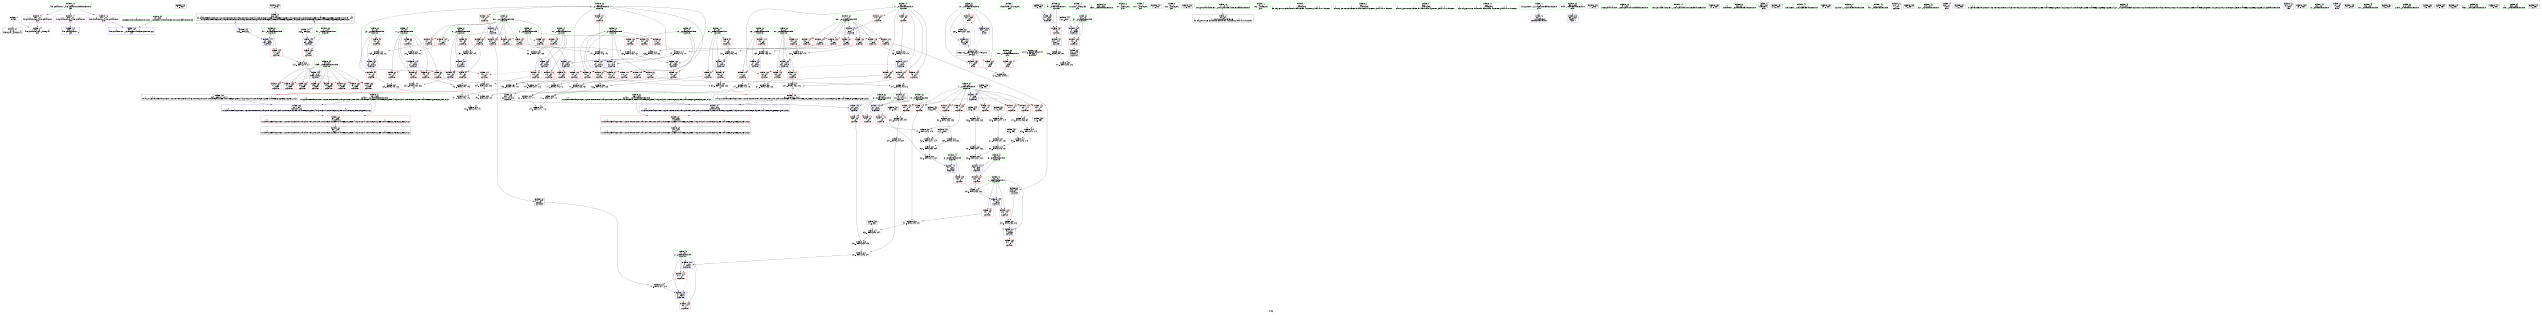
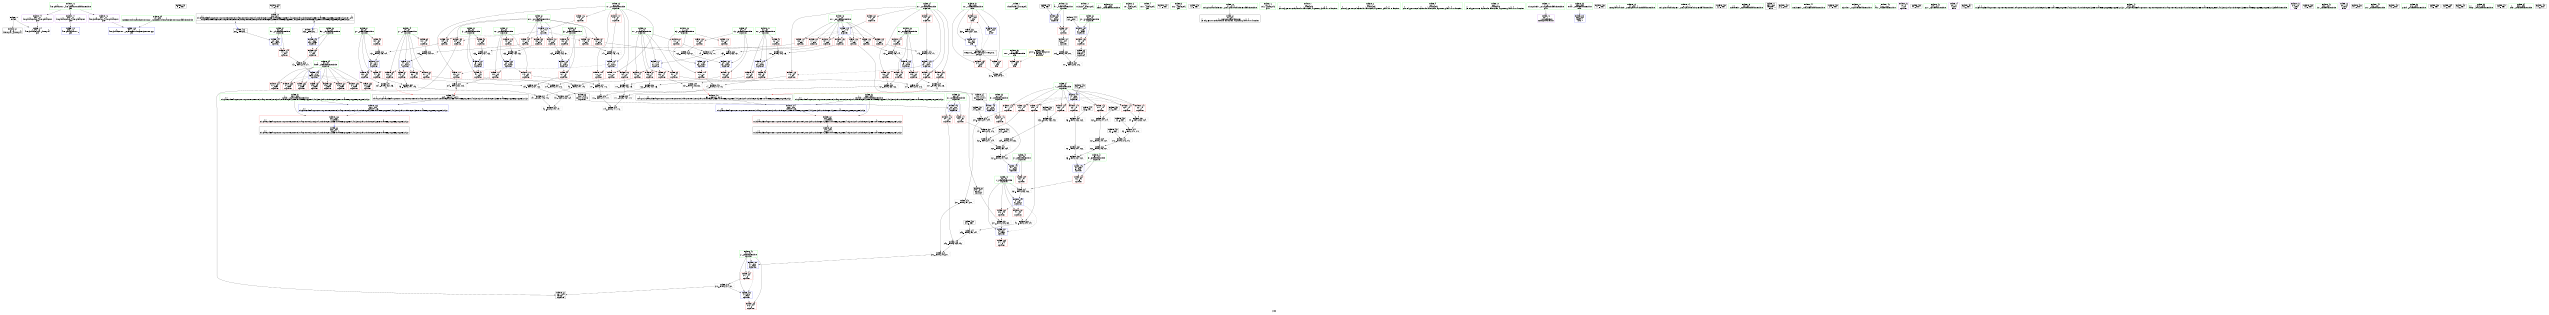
(617, 224) -> (641, 291)
